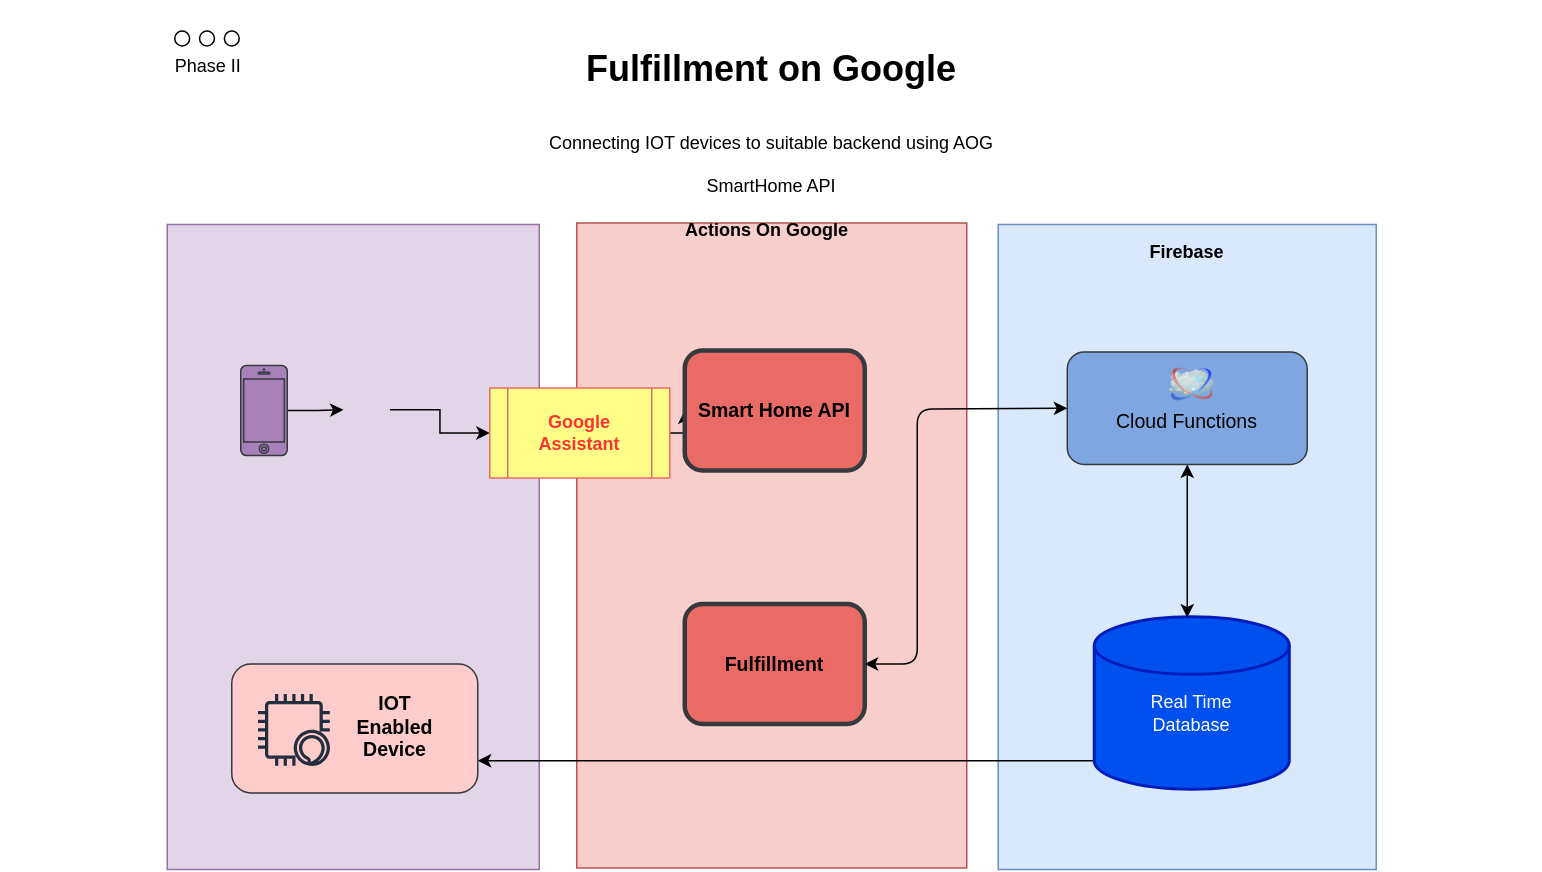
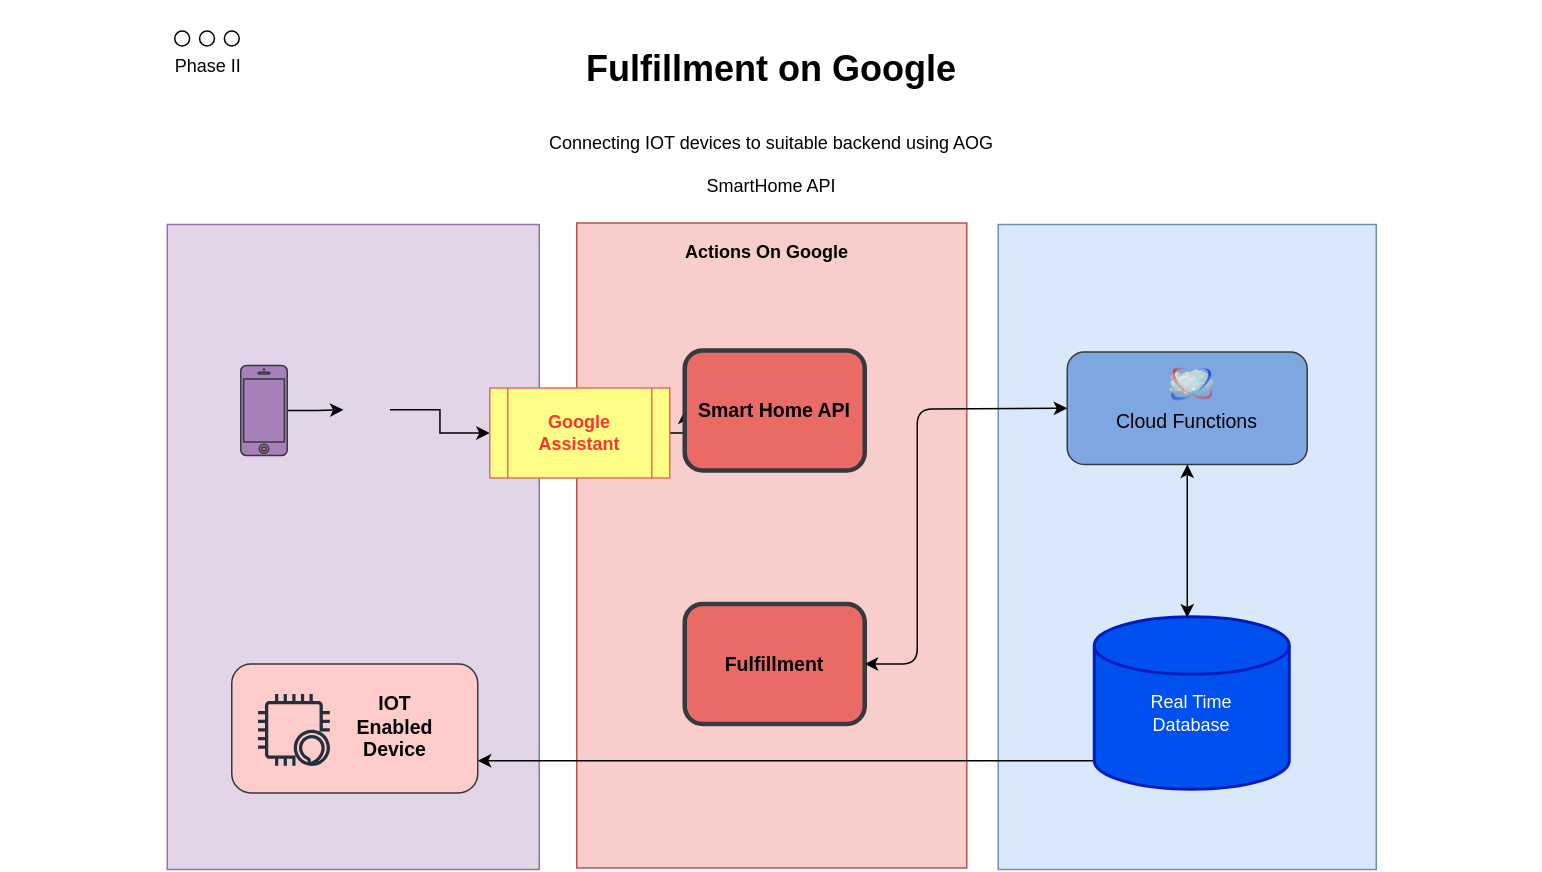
(767, 230) -> (767, 253)
(1187, 253) -> none
